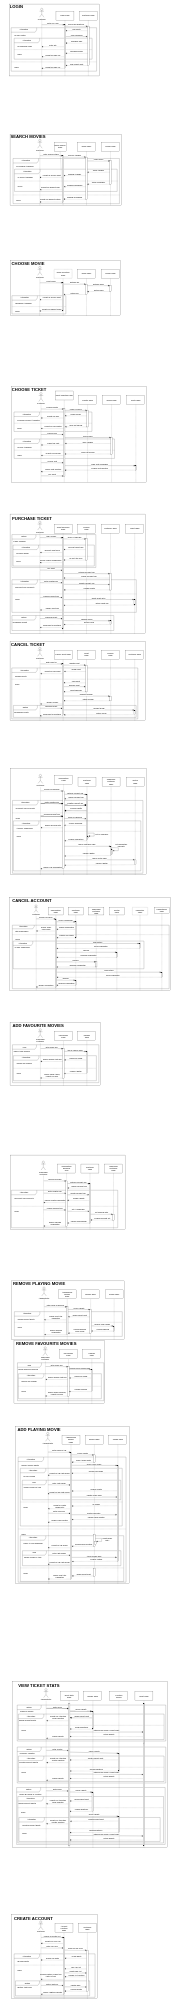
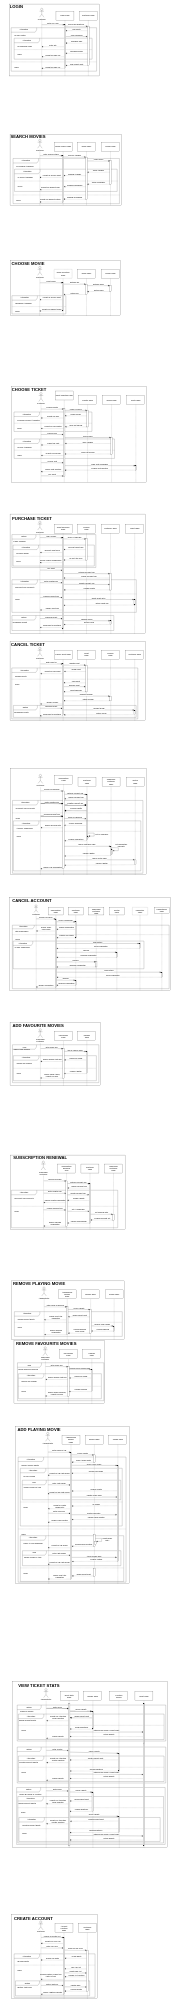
(60, 146) -> (63, 146)
(22, 1052) -> (22, 1050)
none -> (40, 1158)
(27, 1754) -> none
